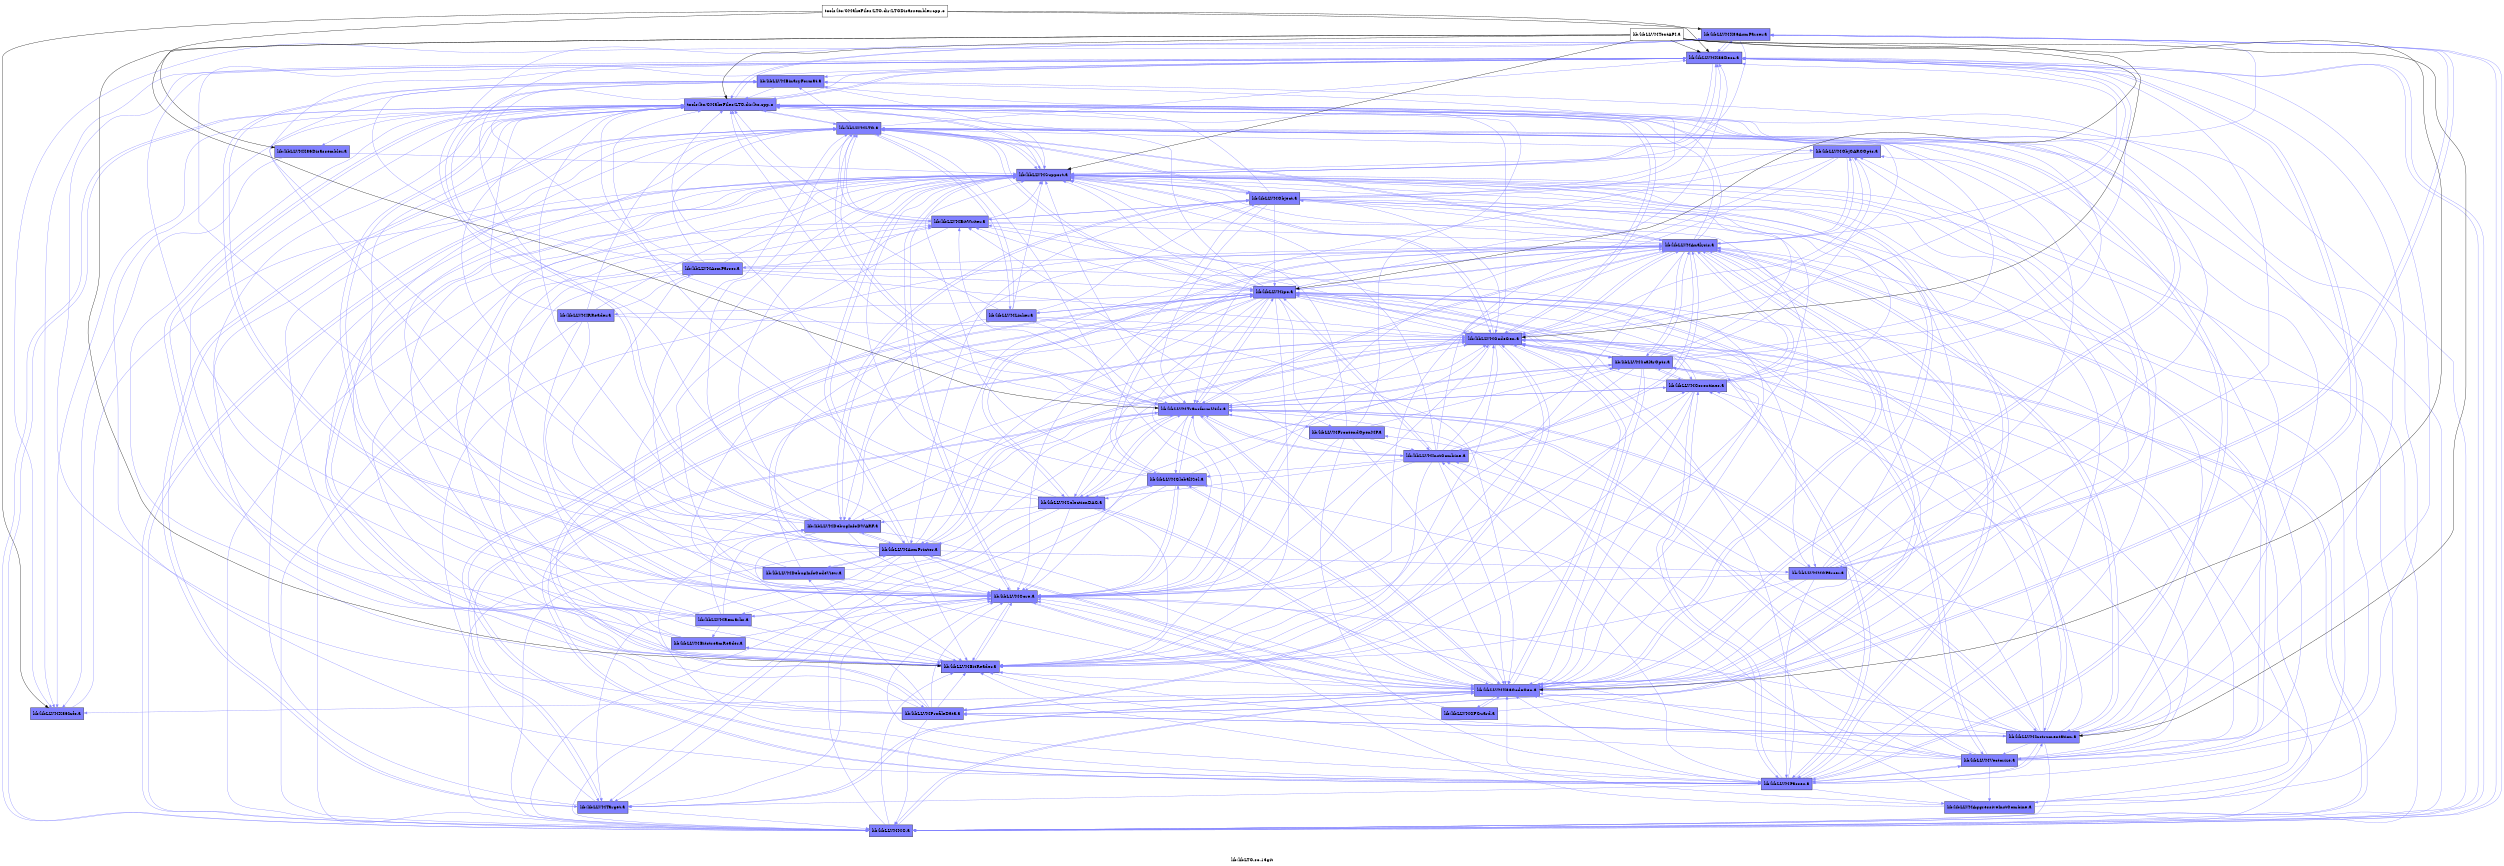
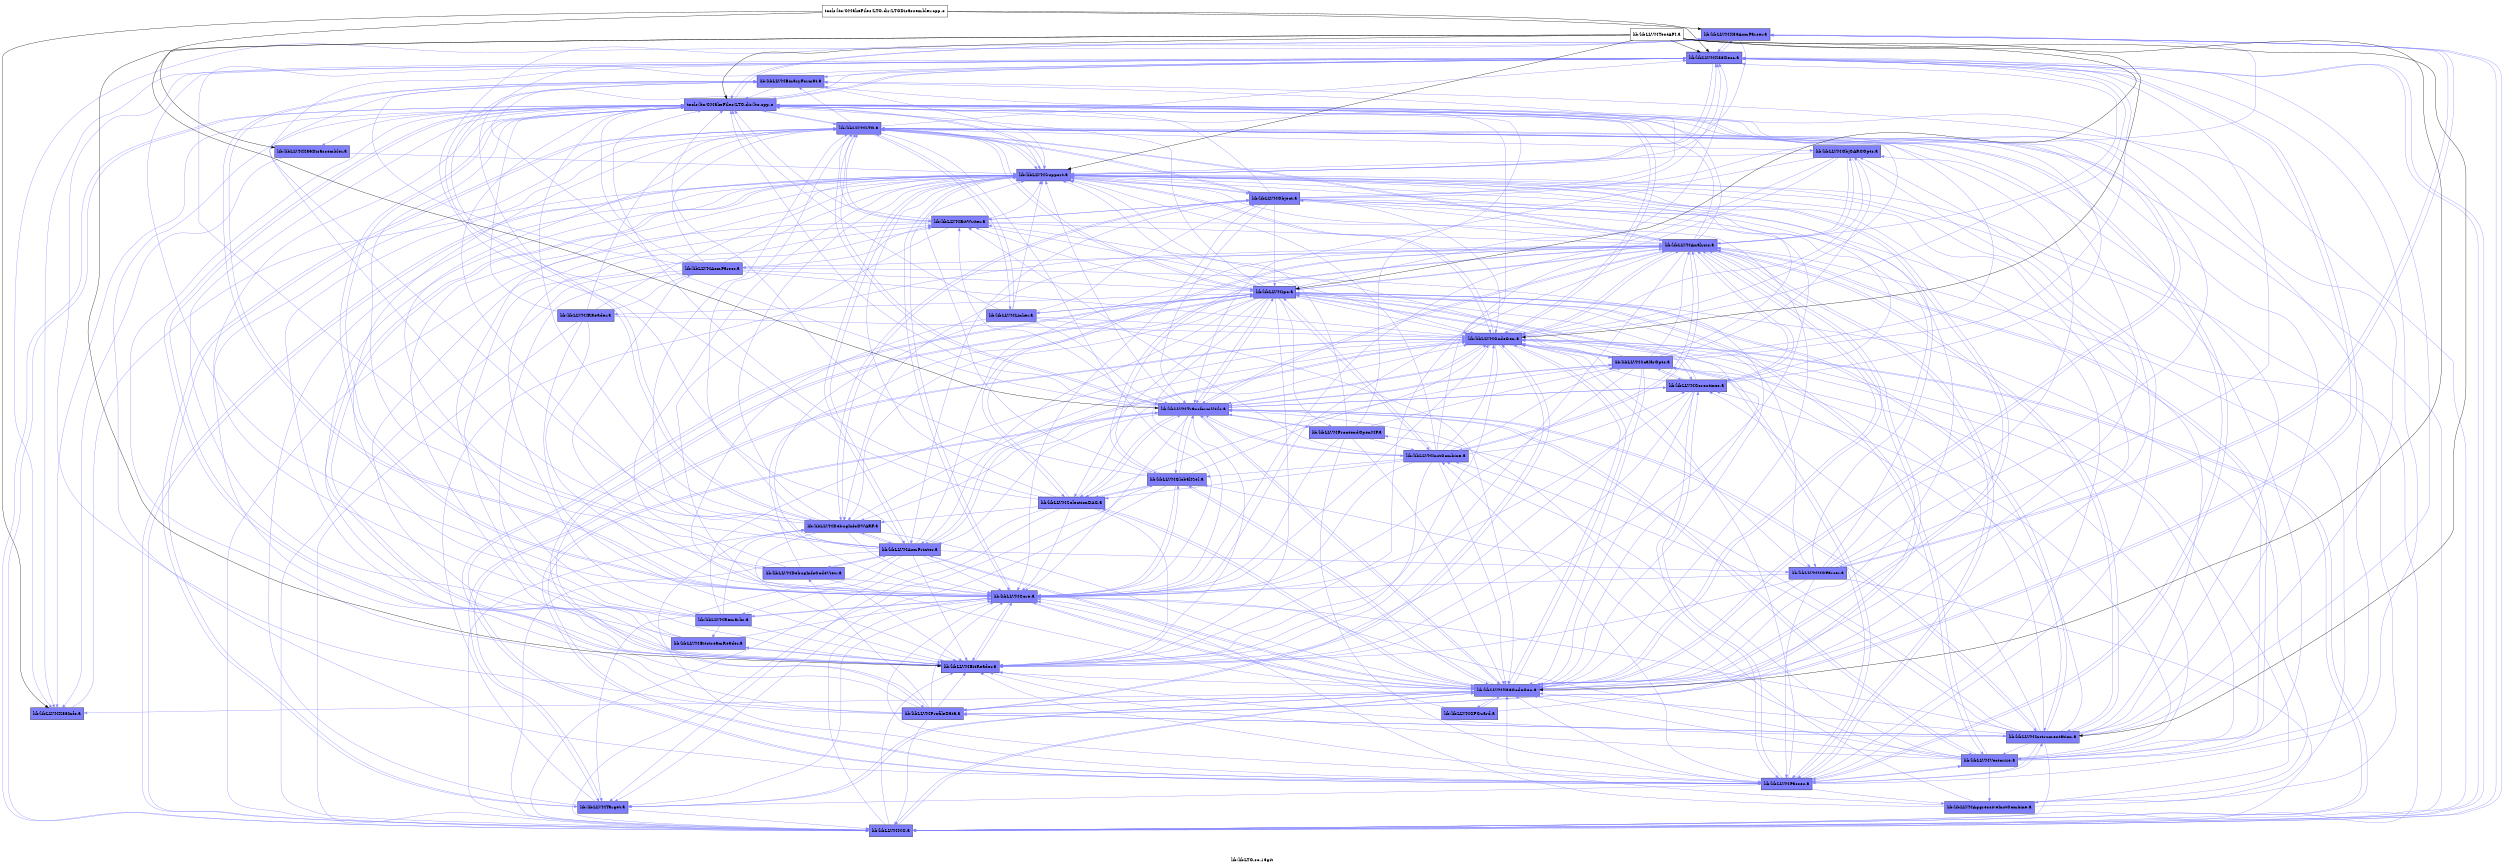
(1675, 306) -> none
(1011, 507) -> (1360, 383)
